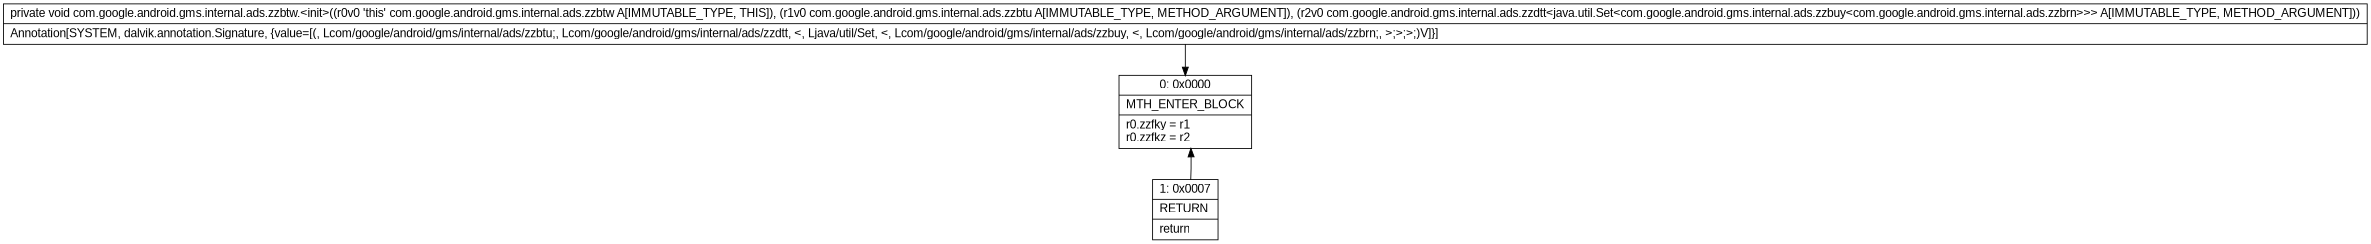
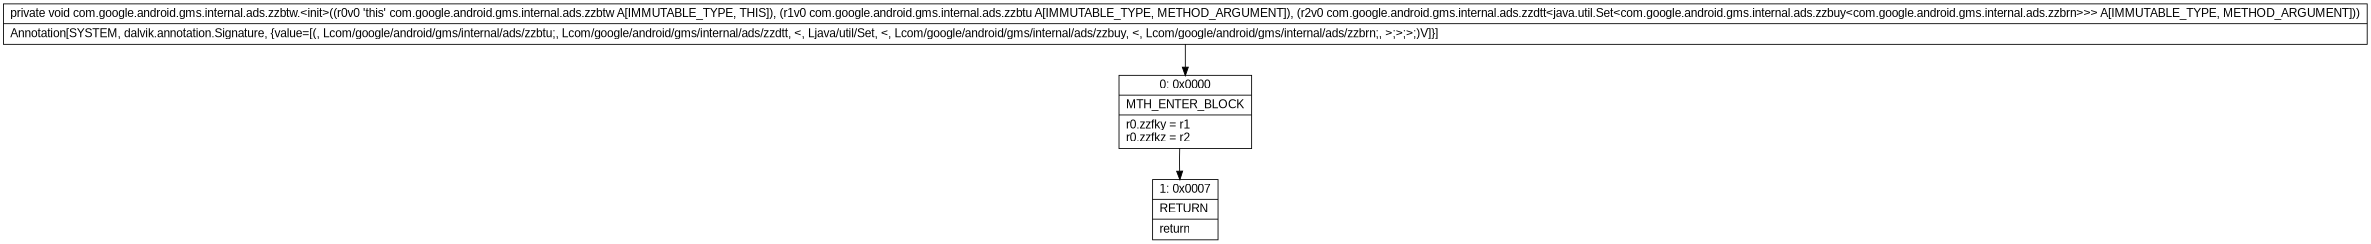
(1191, 168) -> (1180, 160)
